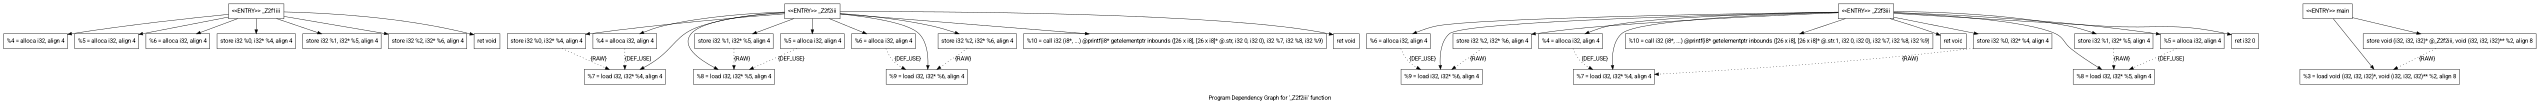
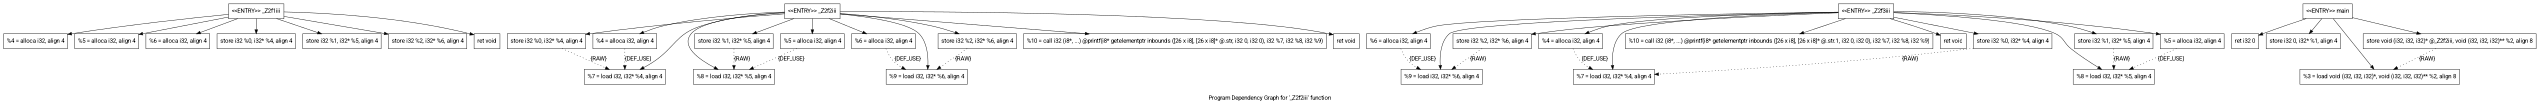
(2128, 27) -> (2284, 26)
none -> (2303, 41)
